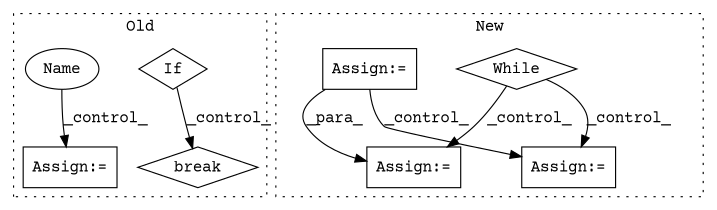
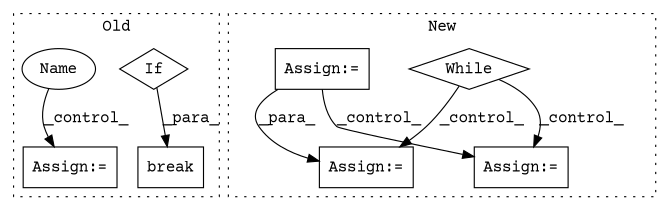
(229, 118) -> (191, 118)
(198, 167) -> (171, 167)
